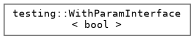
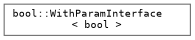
(97, 20) -> (97, 20)
